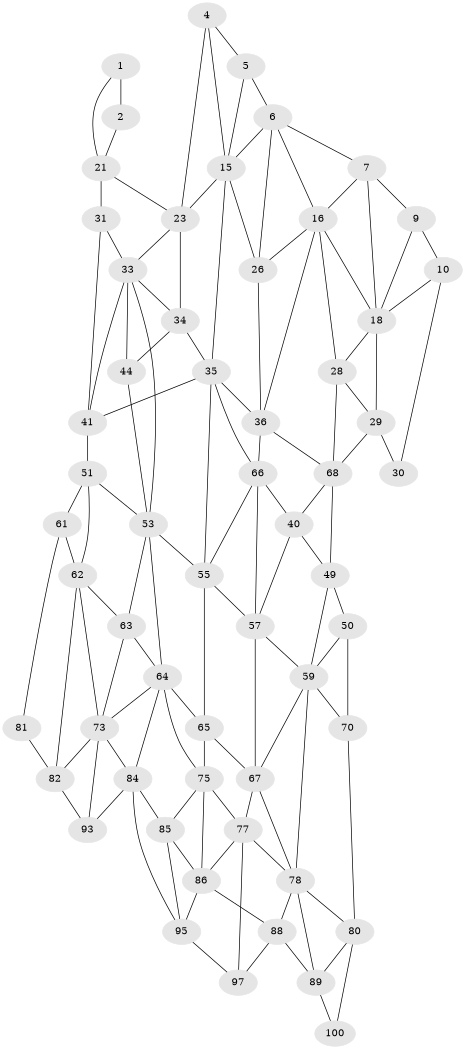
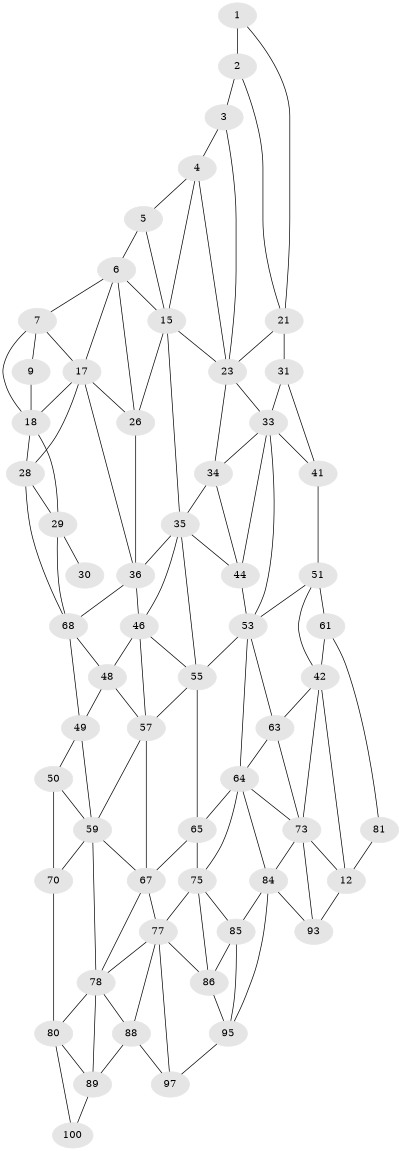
none -> (224, 117)
(318, 219) -> (82, 372)
(443, 270) -> none
(150, 397) -> (210, 550)
(258, 474) -> (139, 626)
(294, 525) -> (107, 677)
(78, 575) -> (320, 677)
(55, 779) -> (346, 881)
(236, 904) -> (145, 983)
